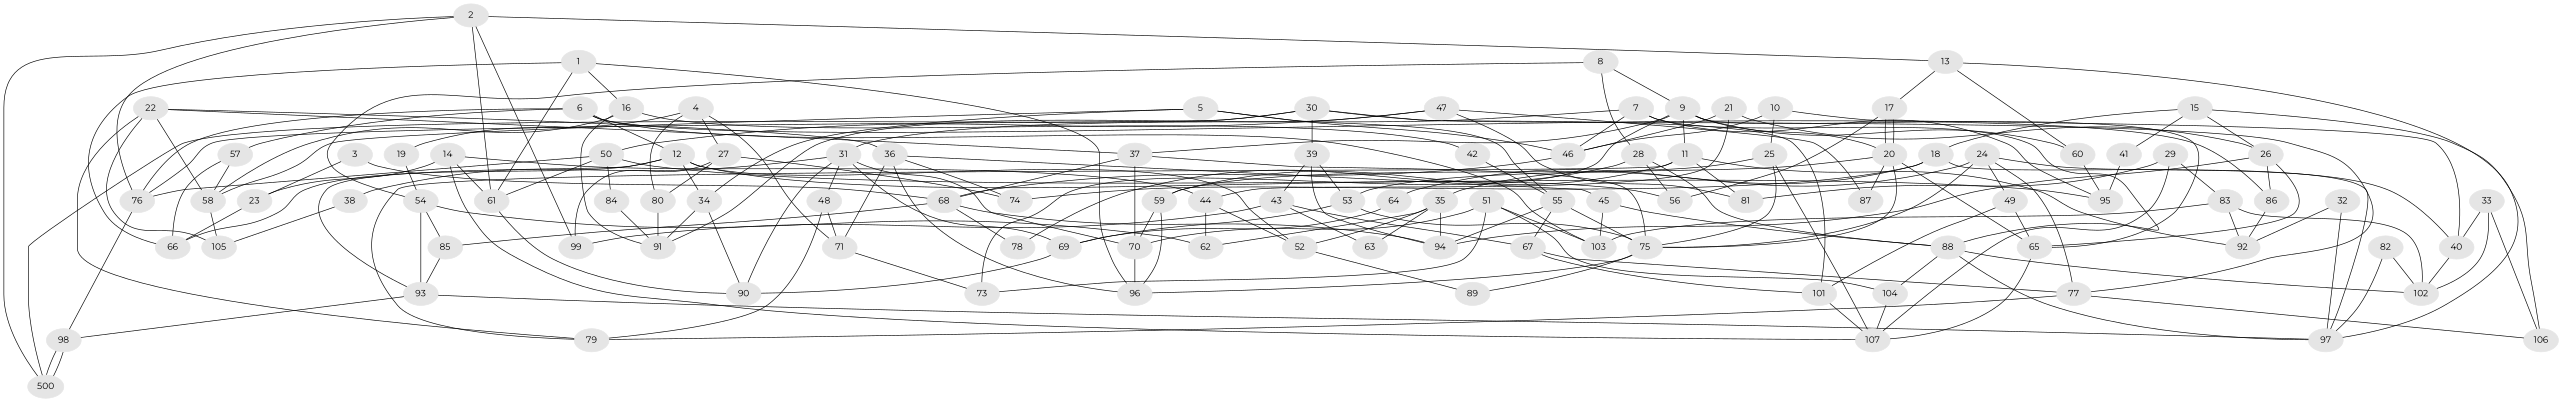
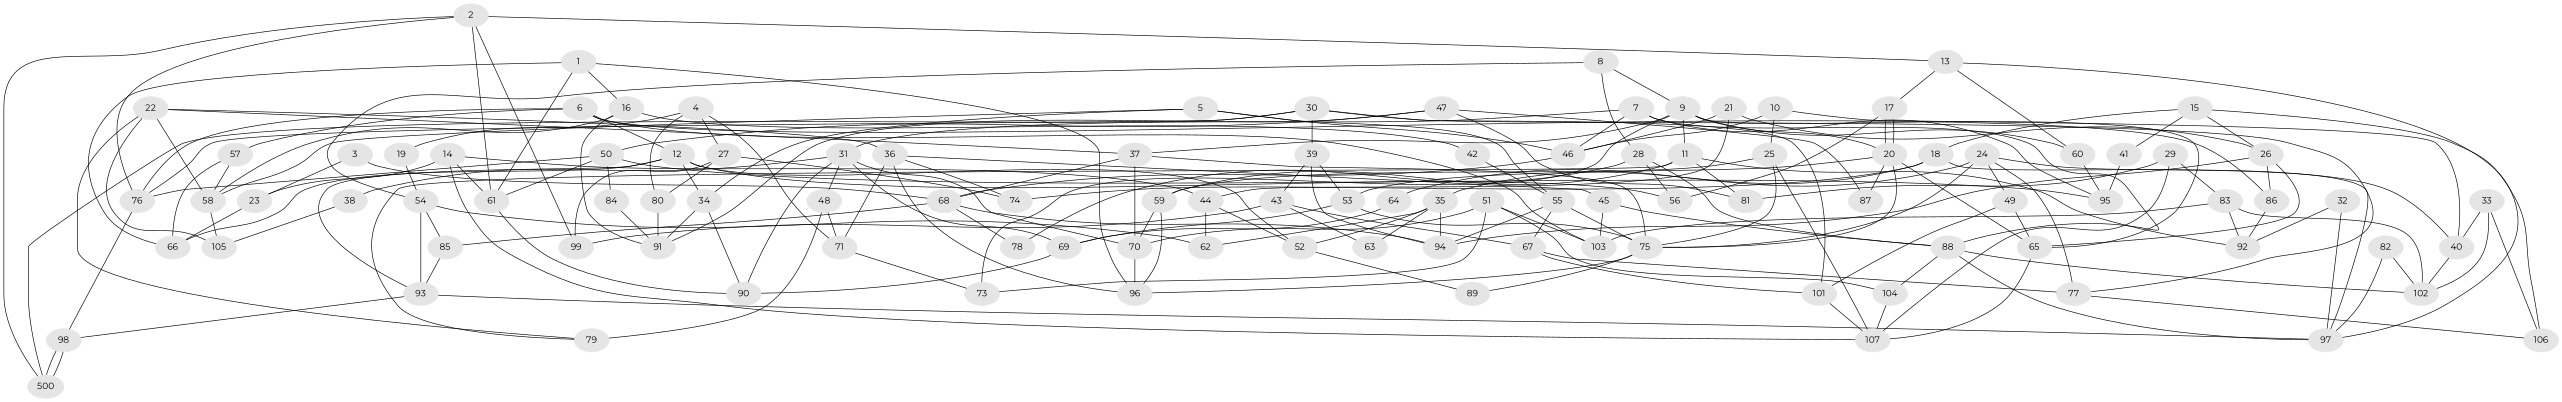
(1333, 326) -> none
